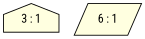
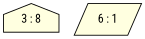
(31, 19) -> (31, 19)
